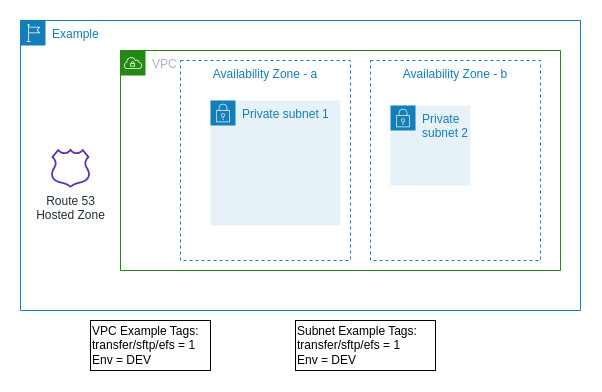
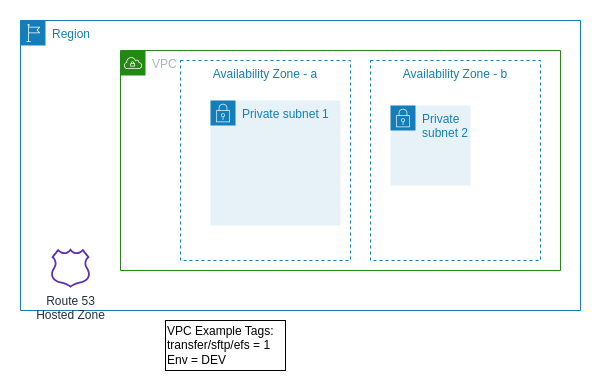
(74, 35) -> (71, 35)
(71, 168) -> (71, 268)
(151, 346) -> (226, 346)
(366, 346) -> none
